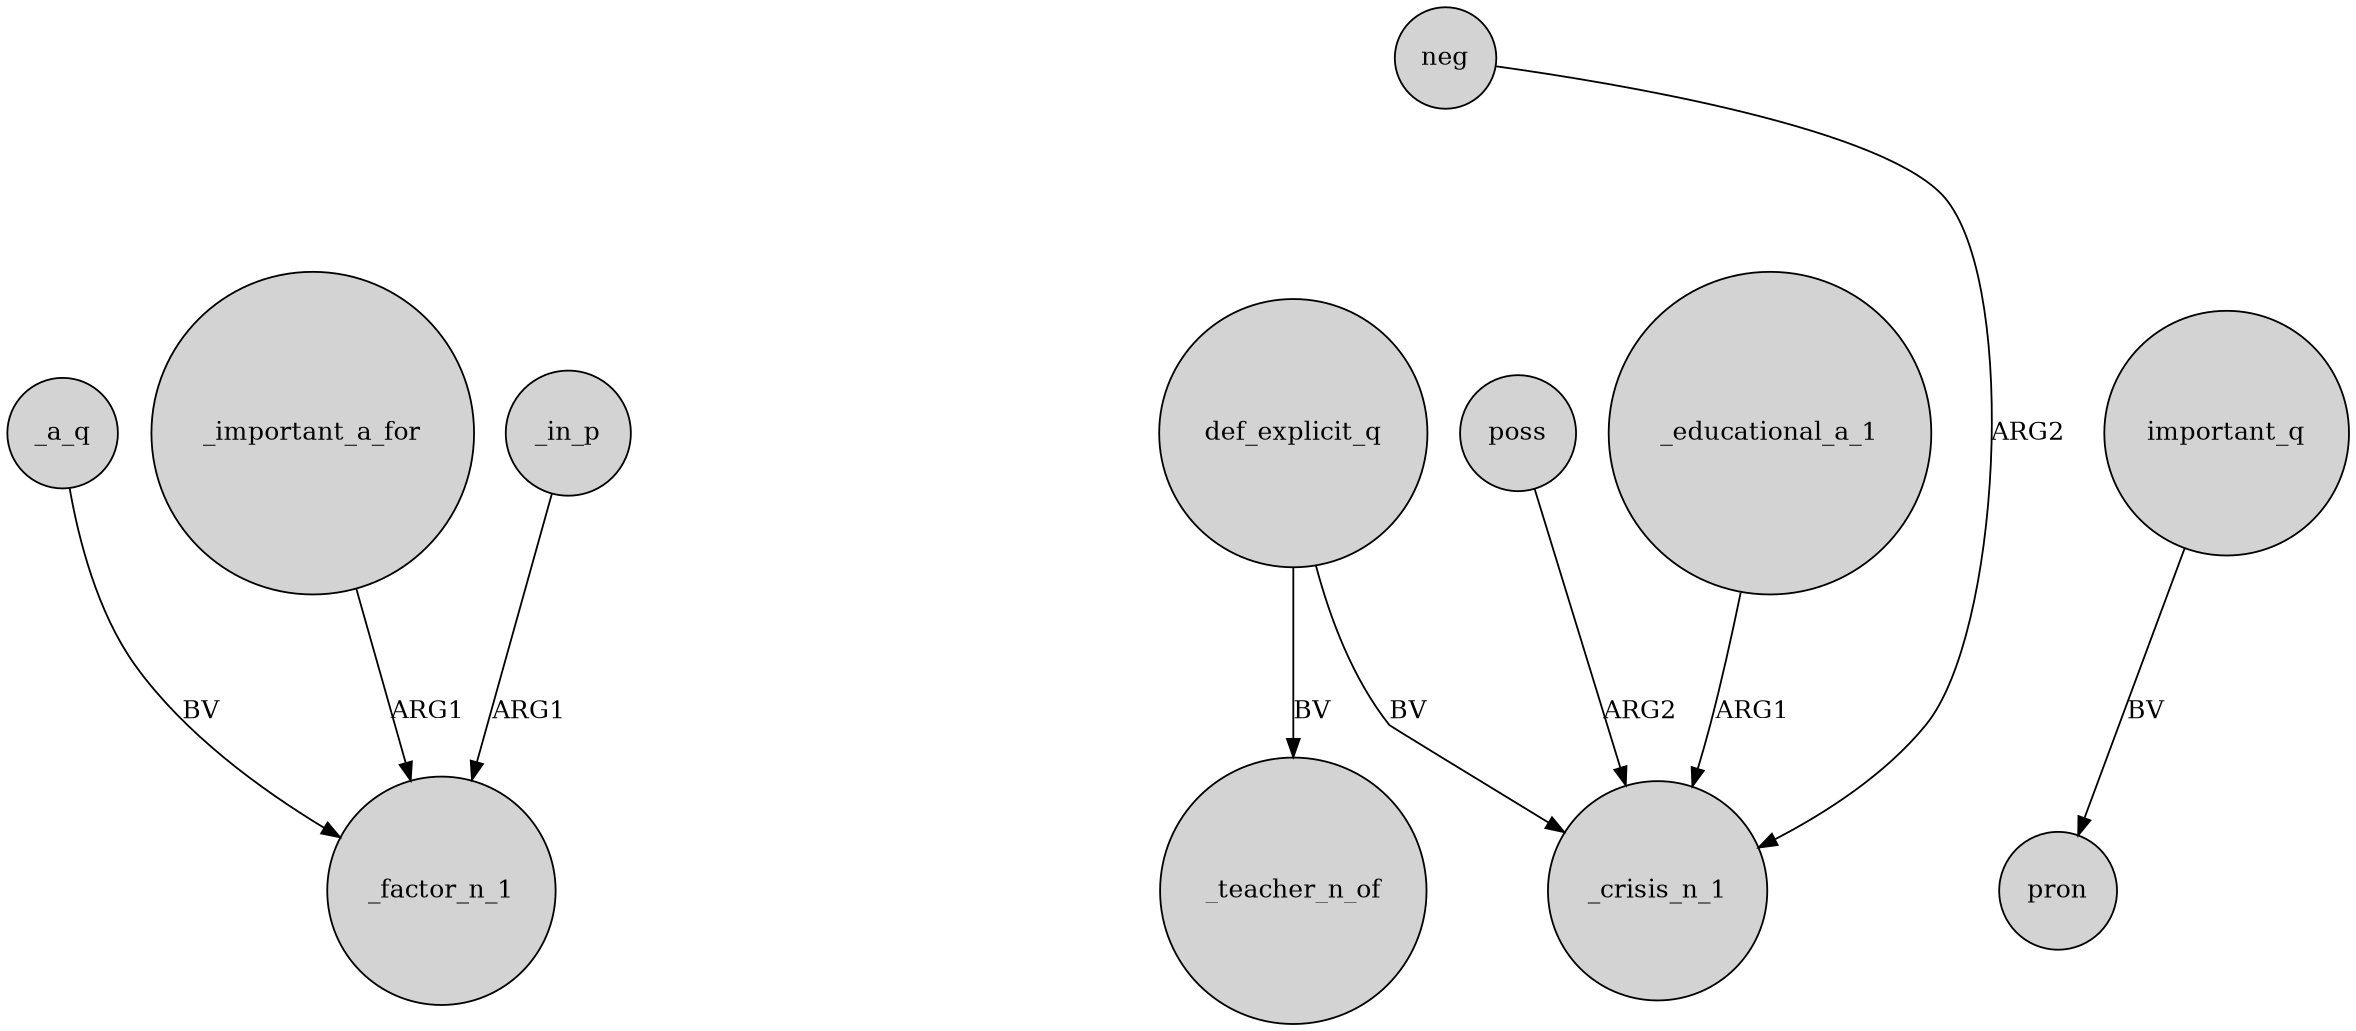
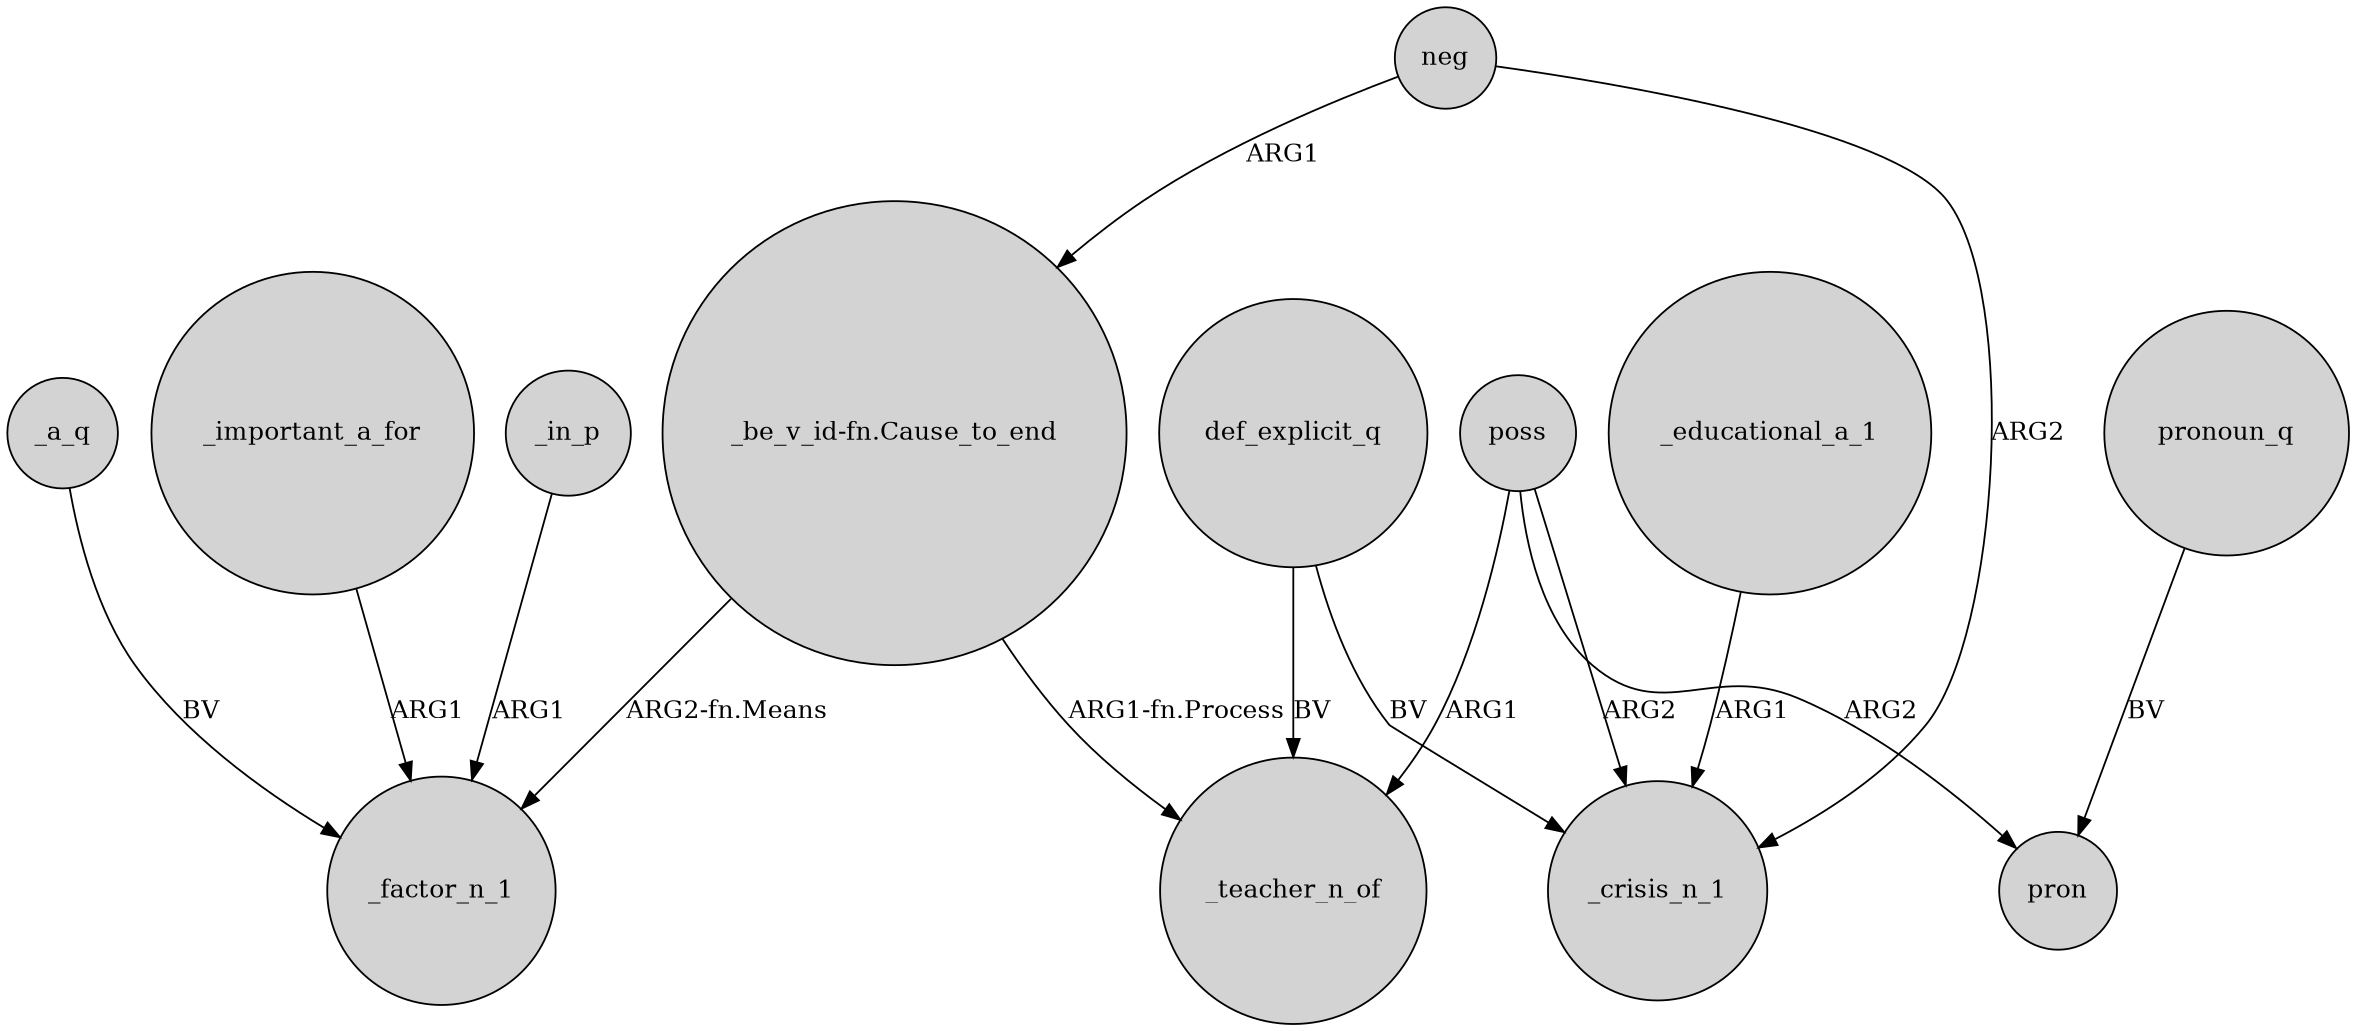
none -> (895, 433)
(2227, 433) -> (2227, 433)
none -> (1470, 642)
none -> (1703, 689)
